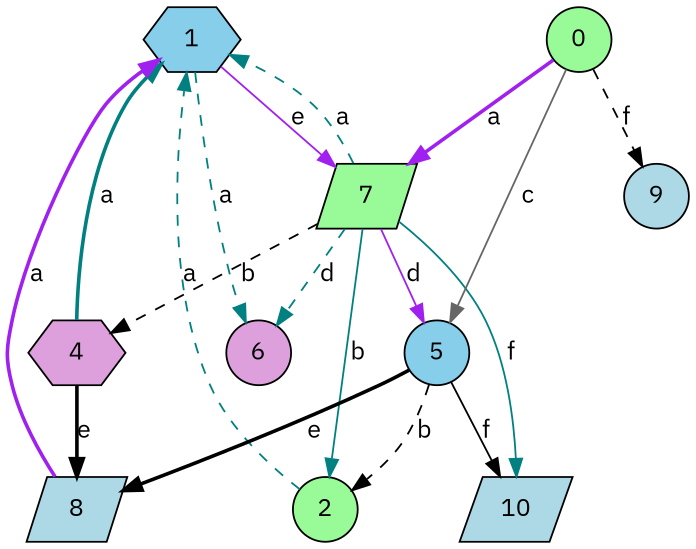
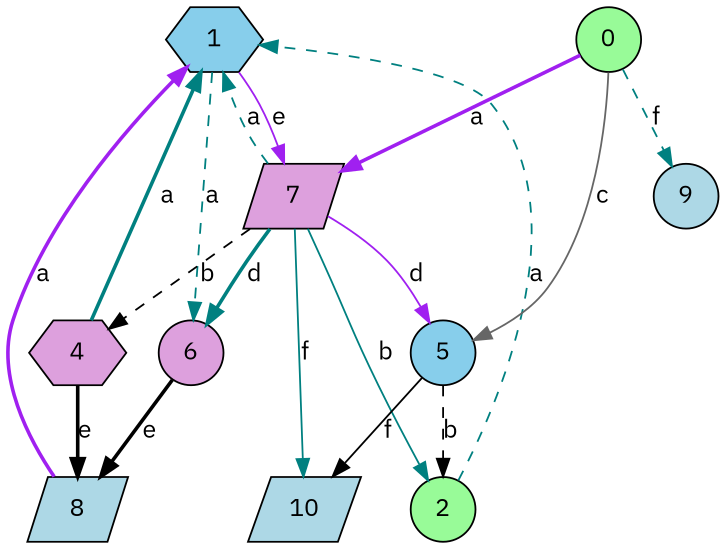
(614, 110) -> (643, 110)
(367, 196) -> (294, 196)
(316, 270) -> (242, 268)
(276, 430) -> (142, 421)
